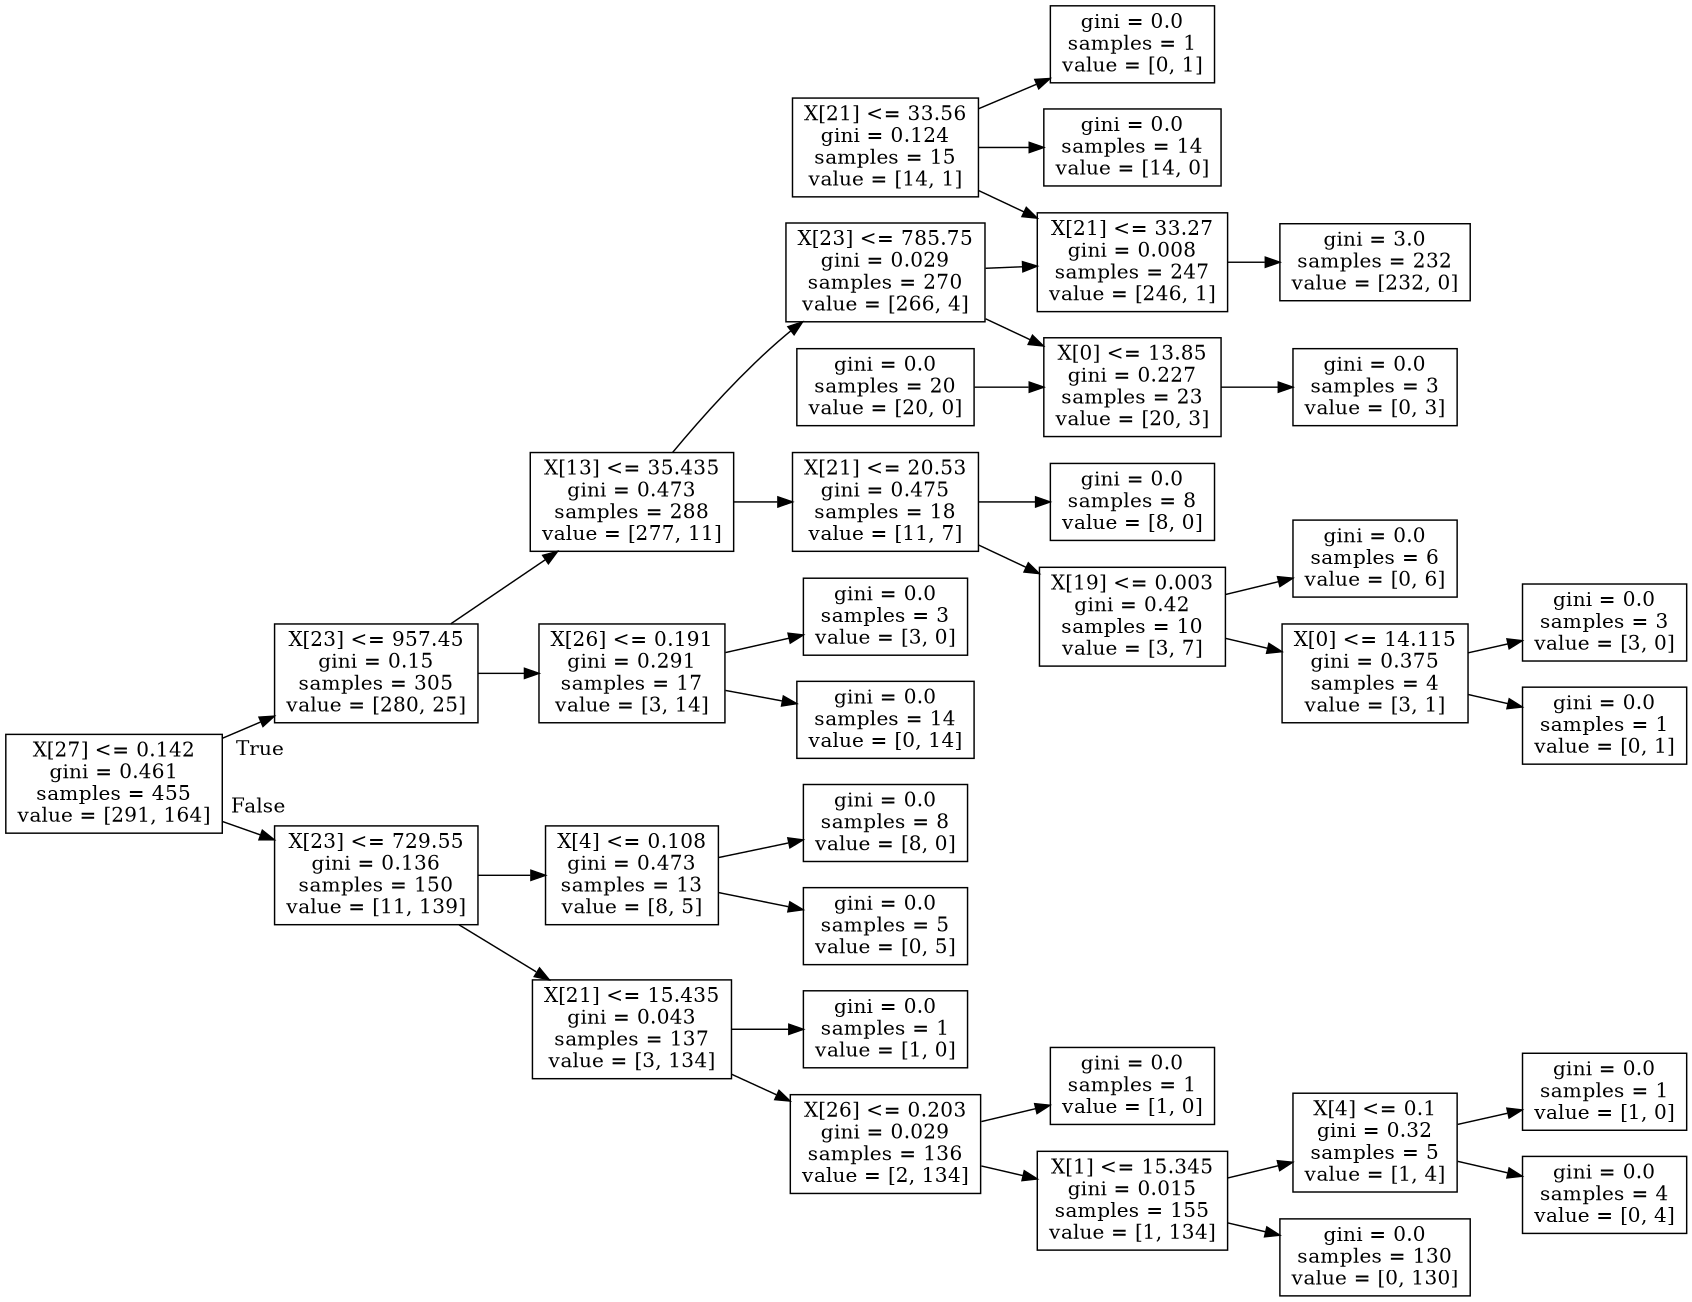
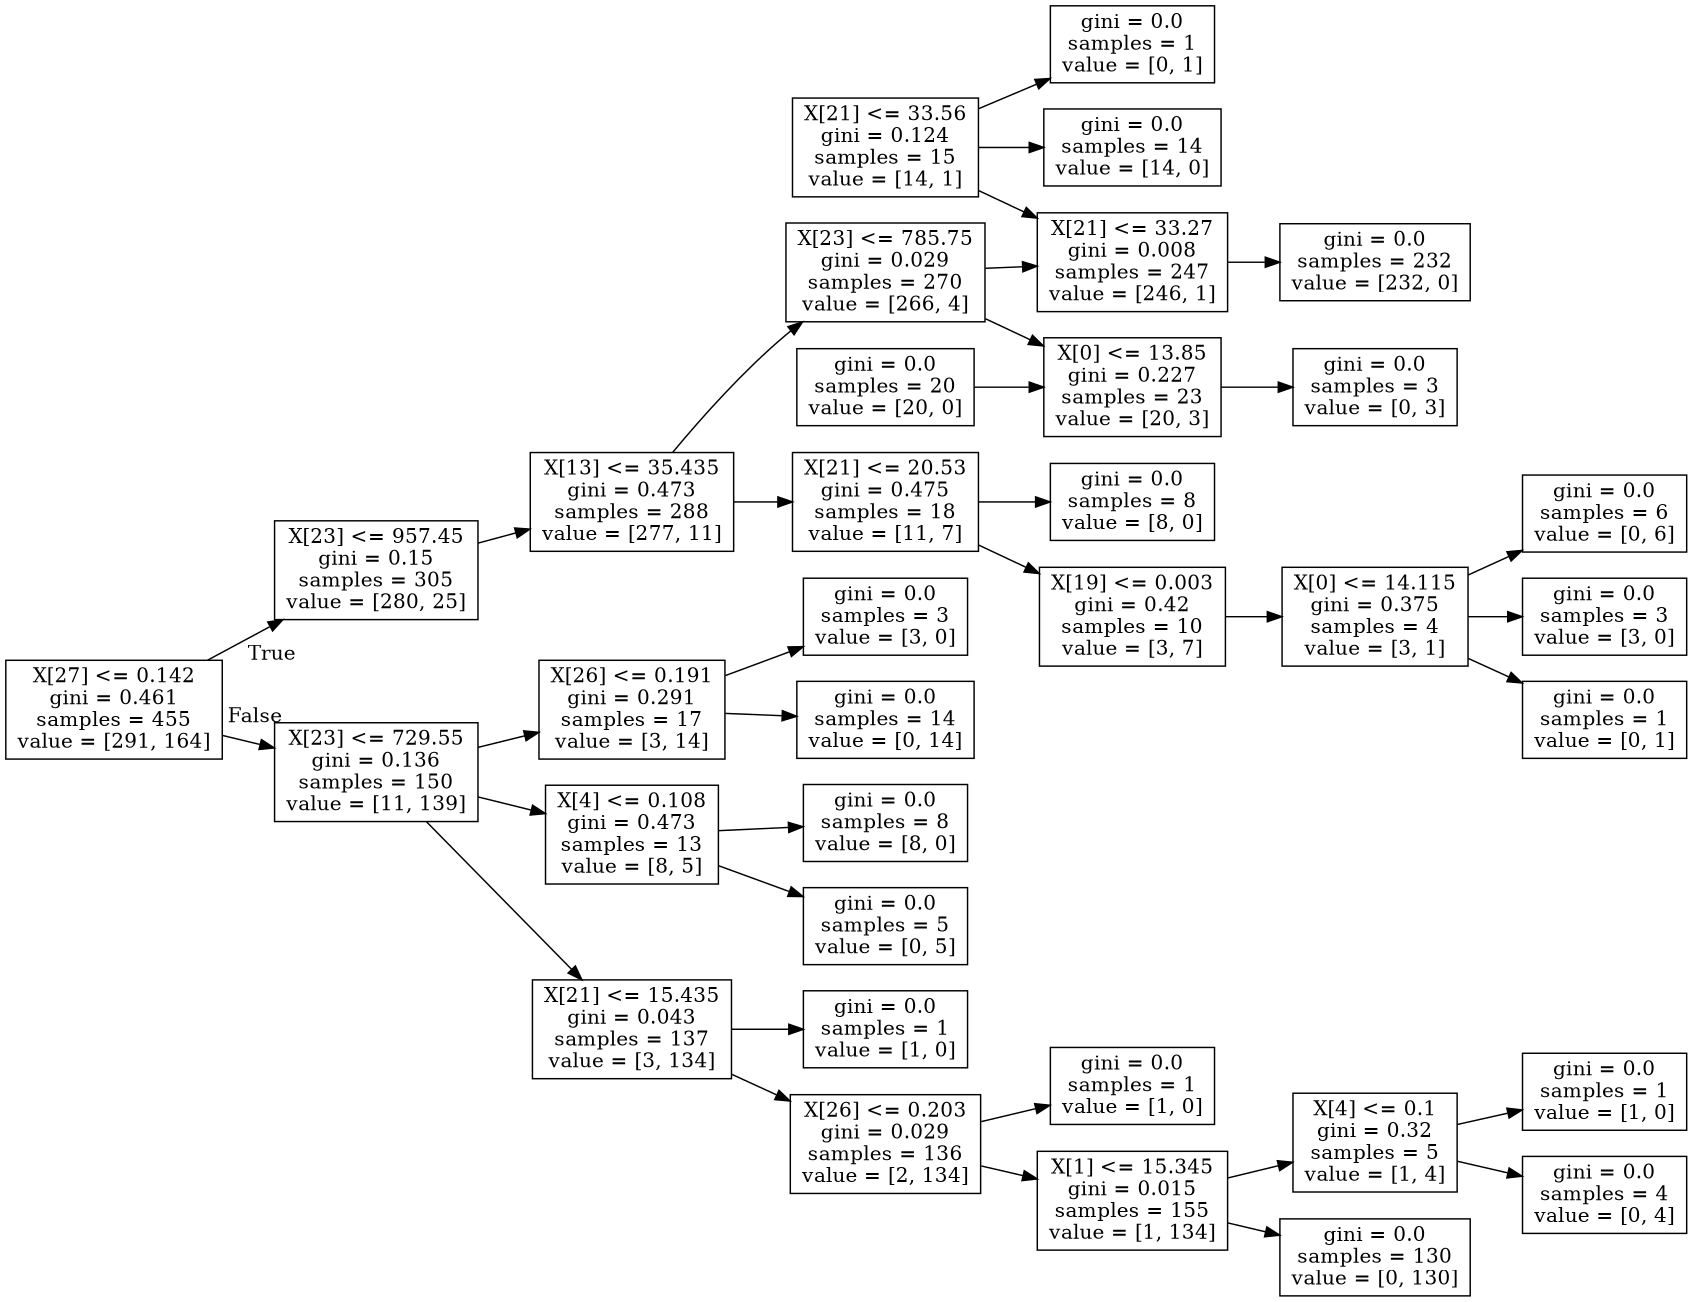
(1375, 262) -> (1375, 262)
(1252, 588) -> (1488, 566)
(501, 673) -> (501, 742)
